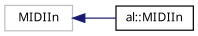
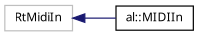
(39, 18) -> (39, 18)
